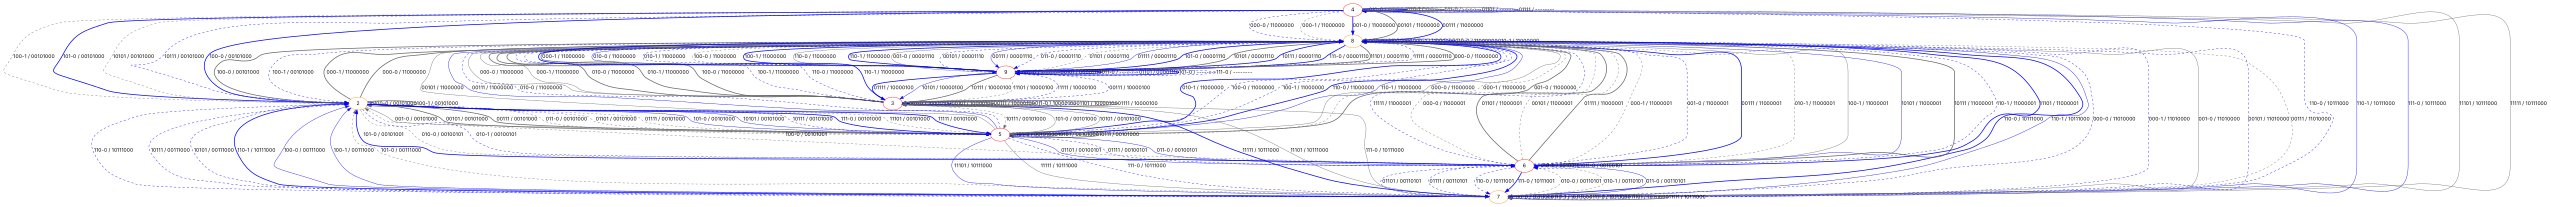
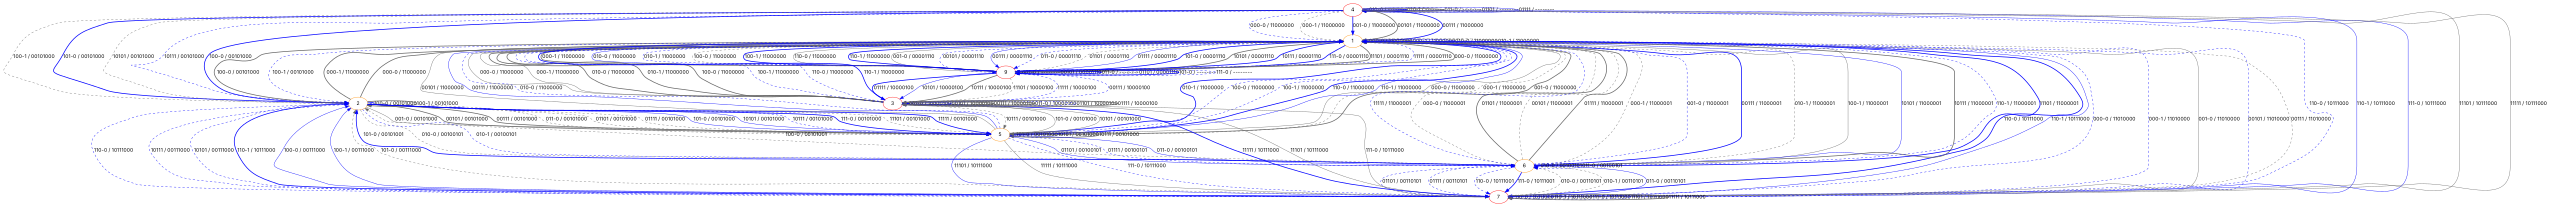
(1353, 41) -> (1353, 41)
(1000, 135) -> (1000, 135)
(1524, 166) -> (1524, 166)
(1499, 197) -> (1499, 197)
